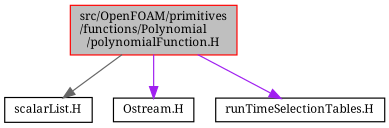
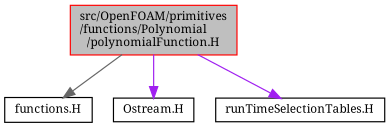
(48, 110) -> (48, 110)
